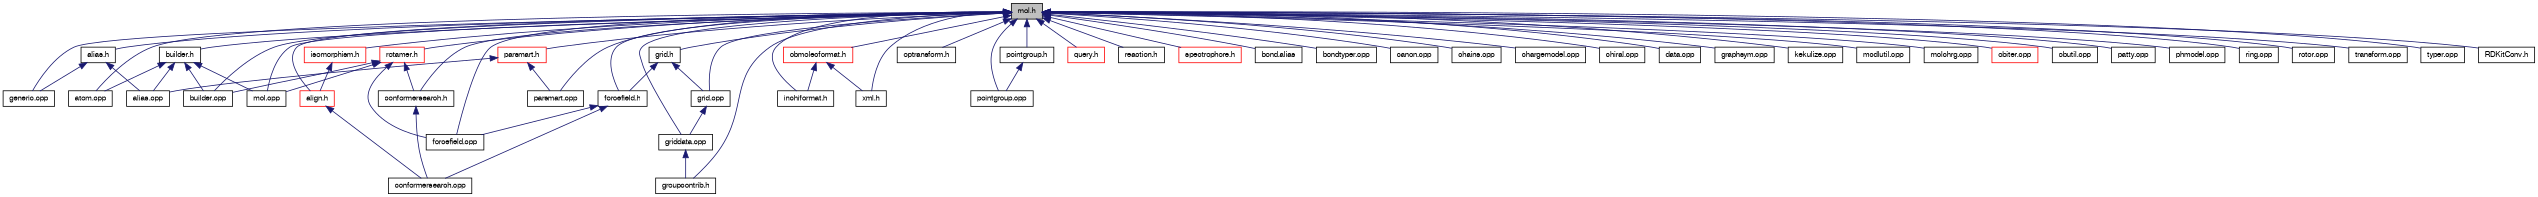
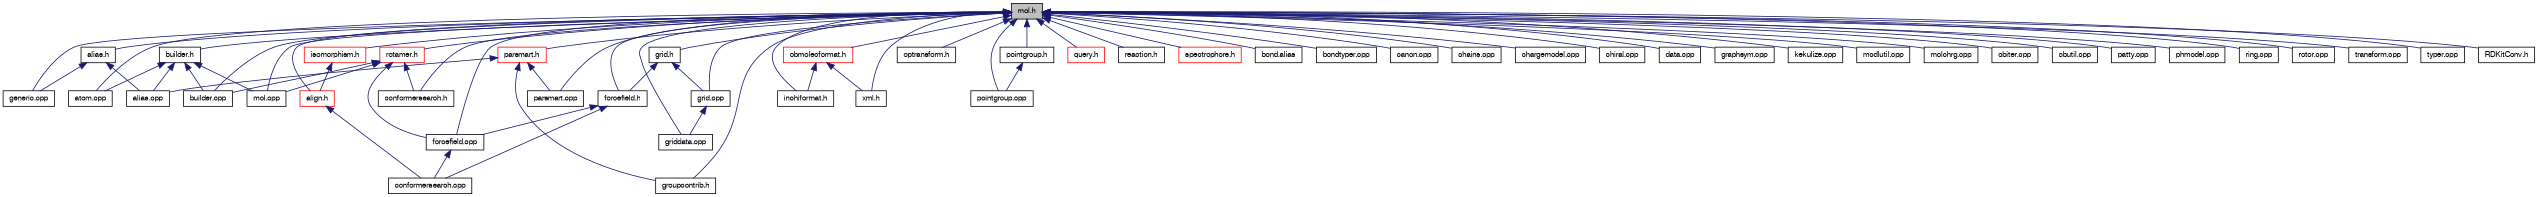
(2015, 55) -> (2015, 55)
(419, 147) -> (440, 168)
(686, 168) -> (564, 147)
